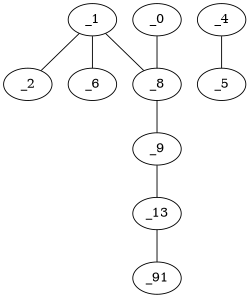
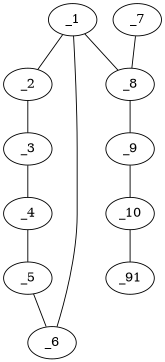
(157, 20) -> (137, 20)
none -> (28, 149)
(157, 214) -> (130, 214)
none -> (40, 310)
